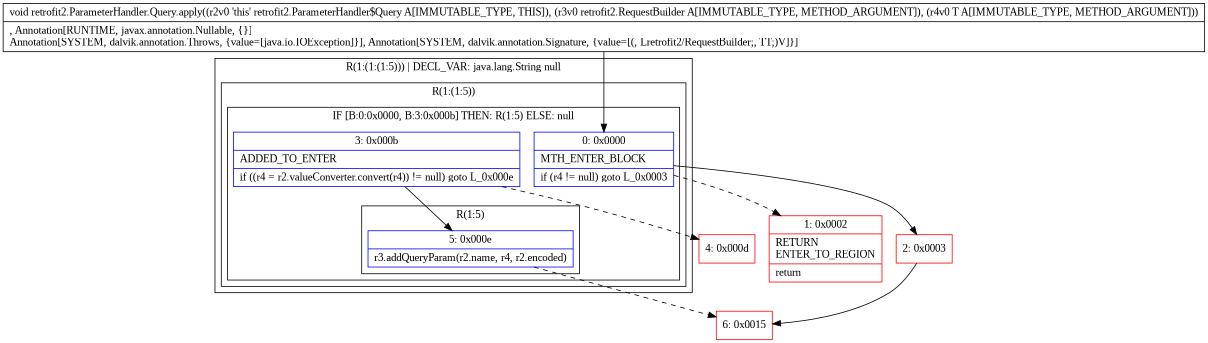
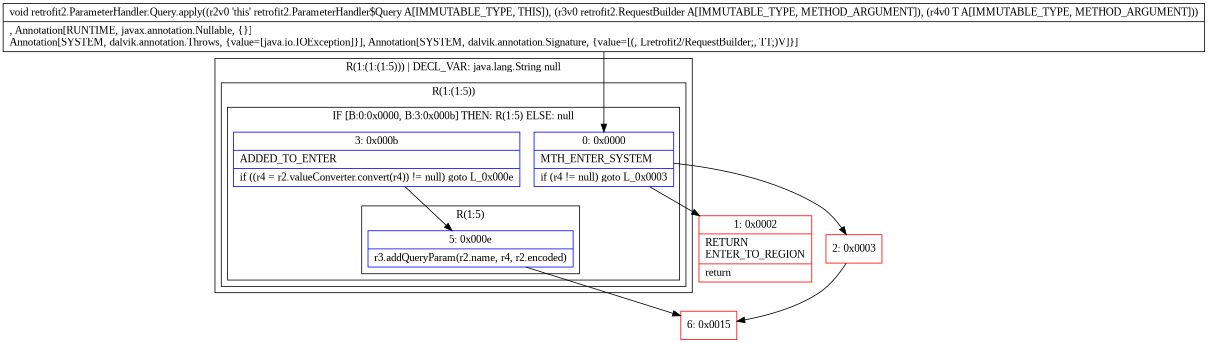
(593, 159) -> (596, 159)
(725, 191) -> (671, 199)
(727, 249) -> none
(647, 298) -> (625, 298)
